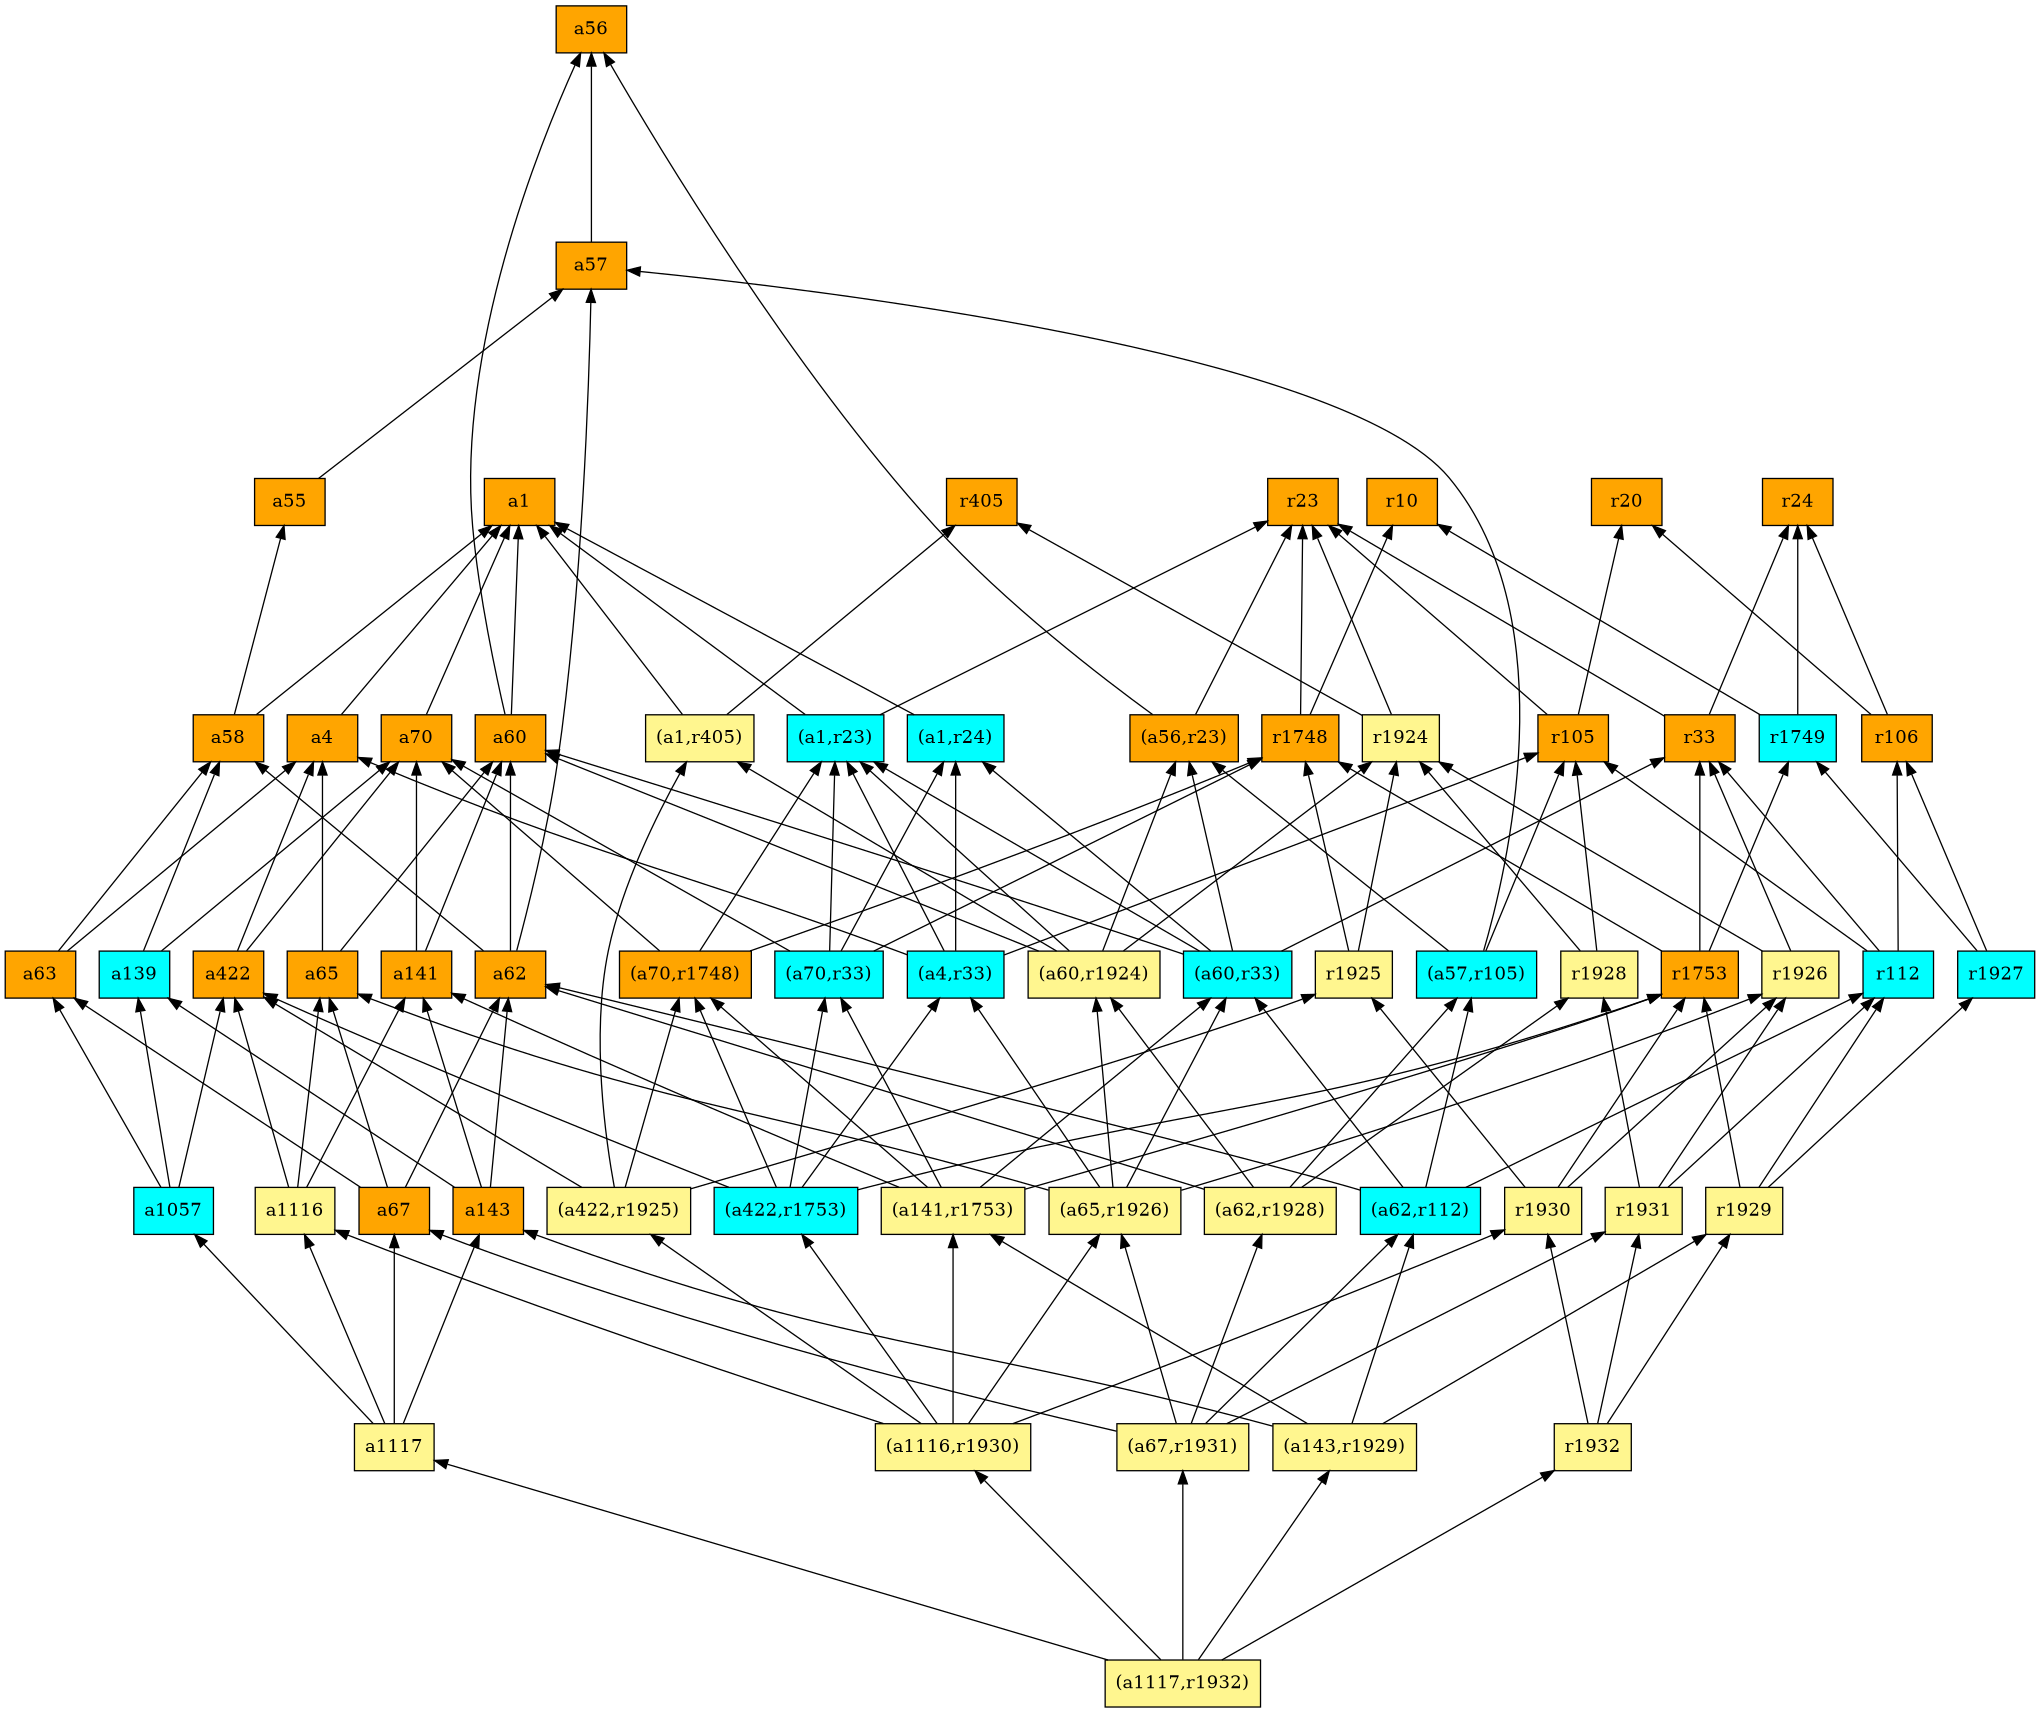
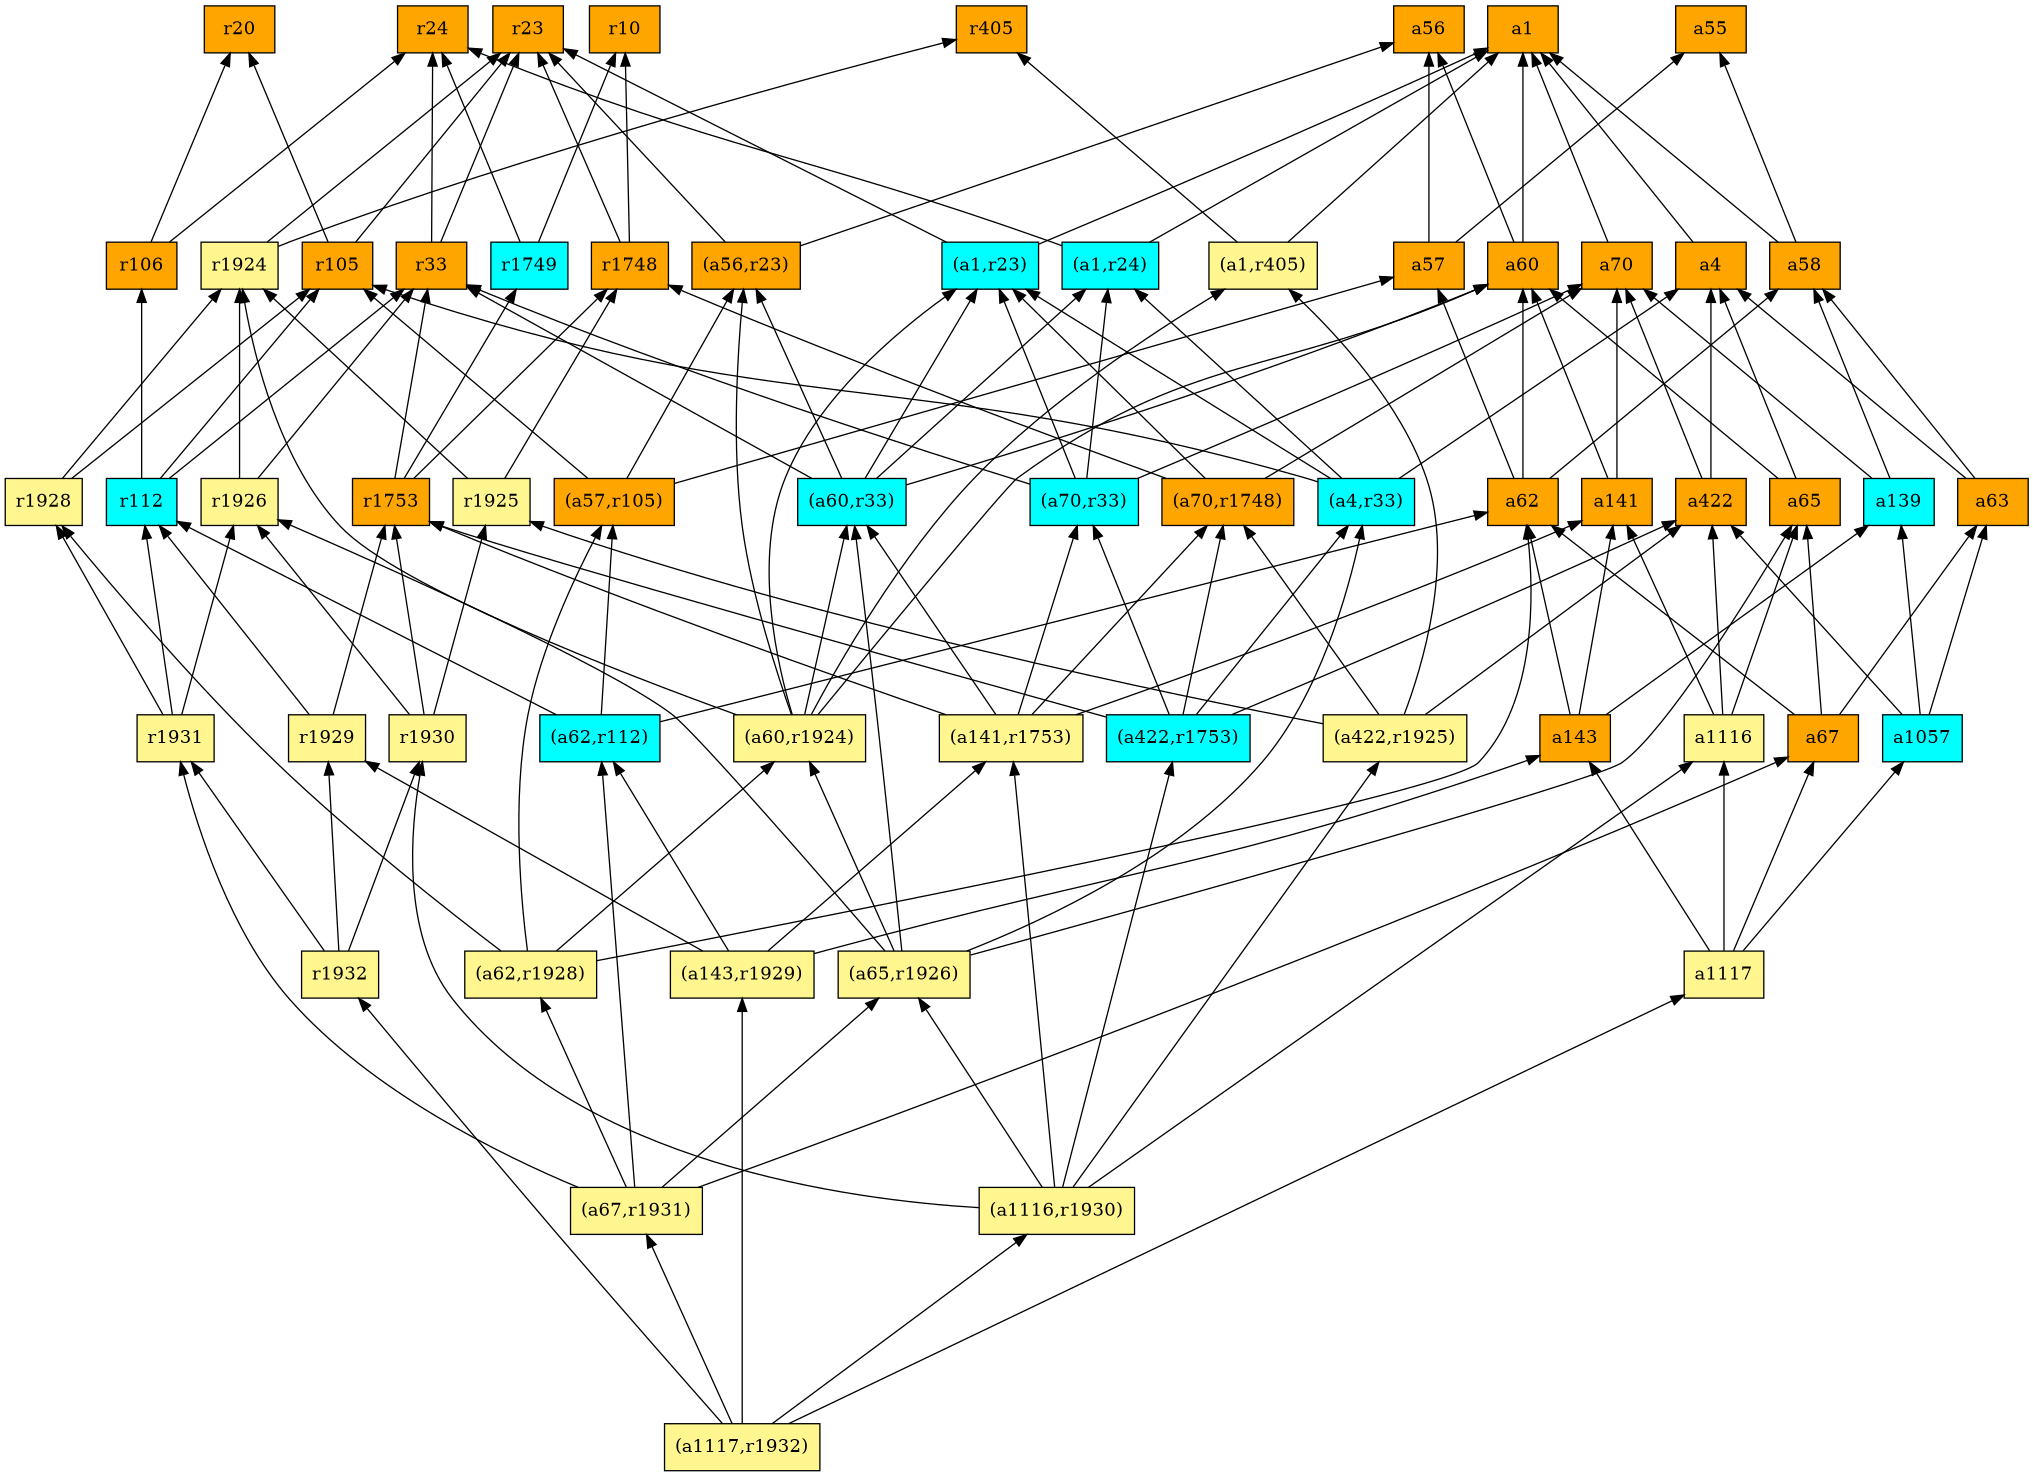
none -> (814, 166)
(435, 388) -> (1559, 156)
(1062, 858) -> (753, 393)
(1477, 975) -> (614, 502)
(1996, 975) -> none
(1340, 1107) -> (824, 627)
